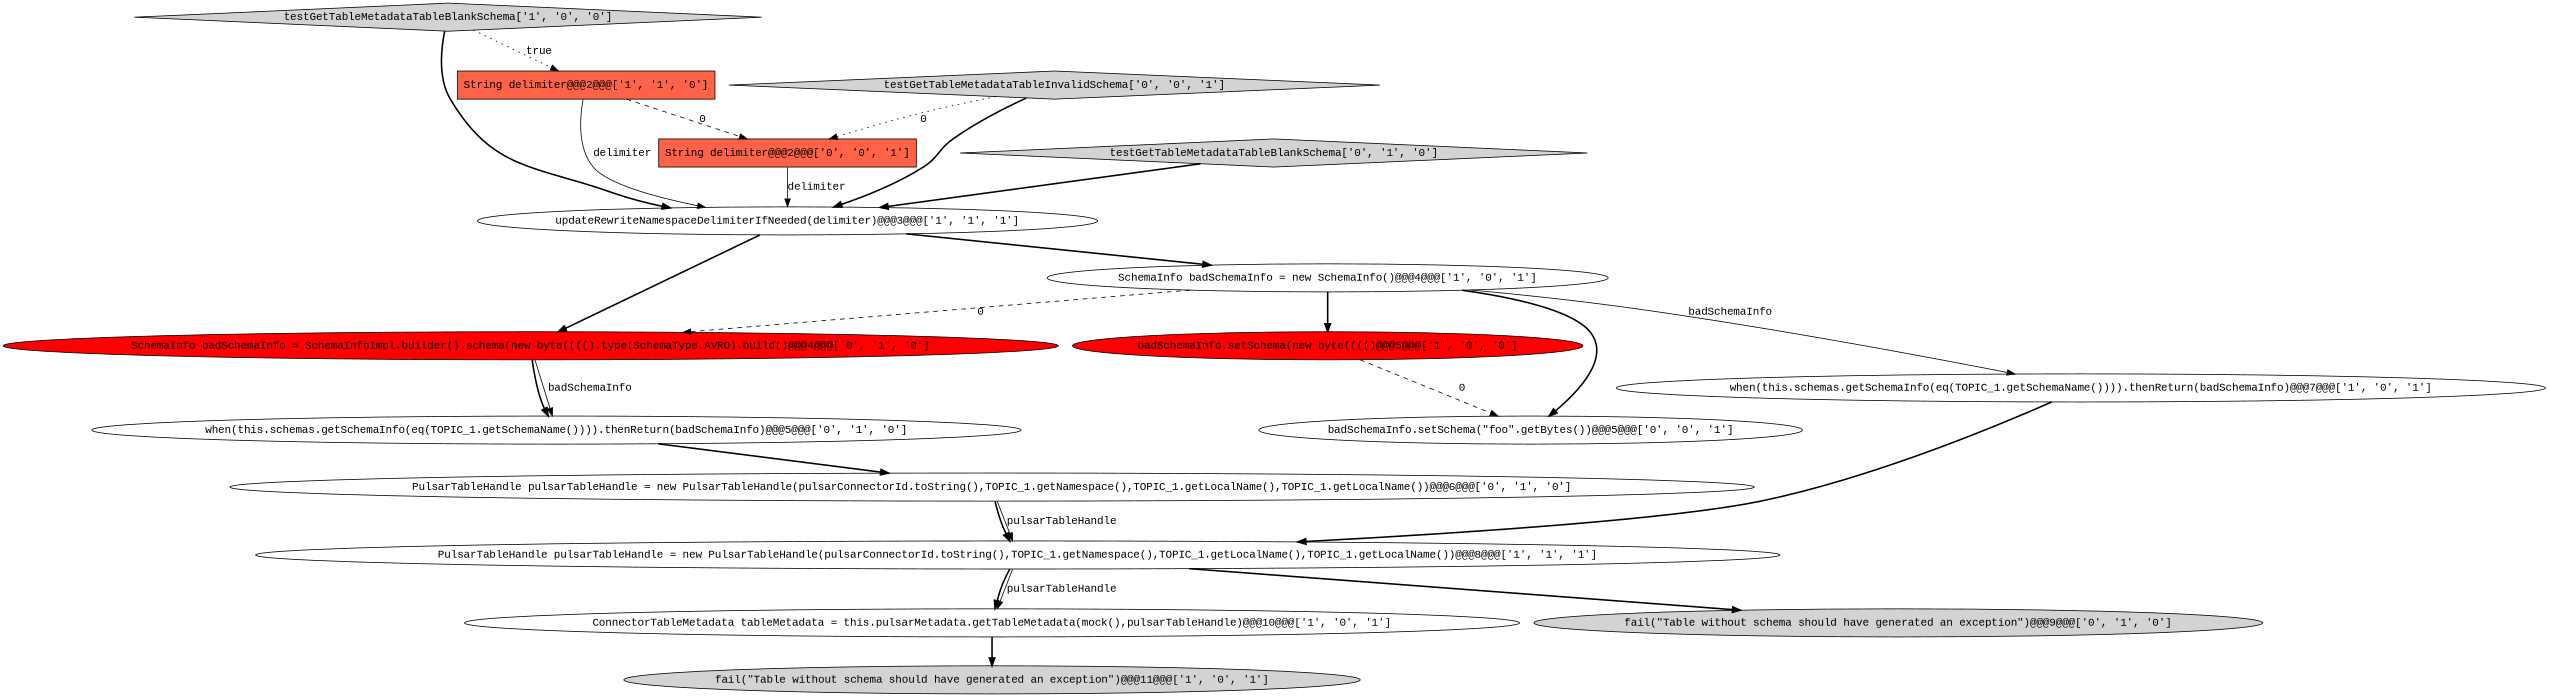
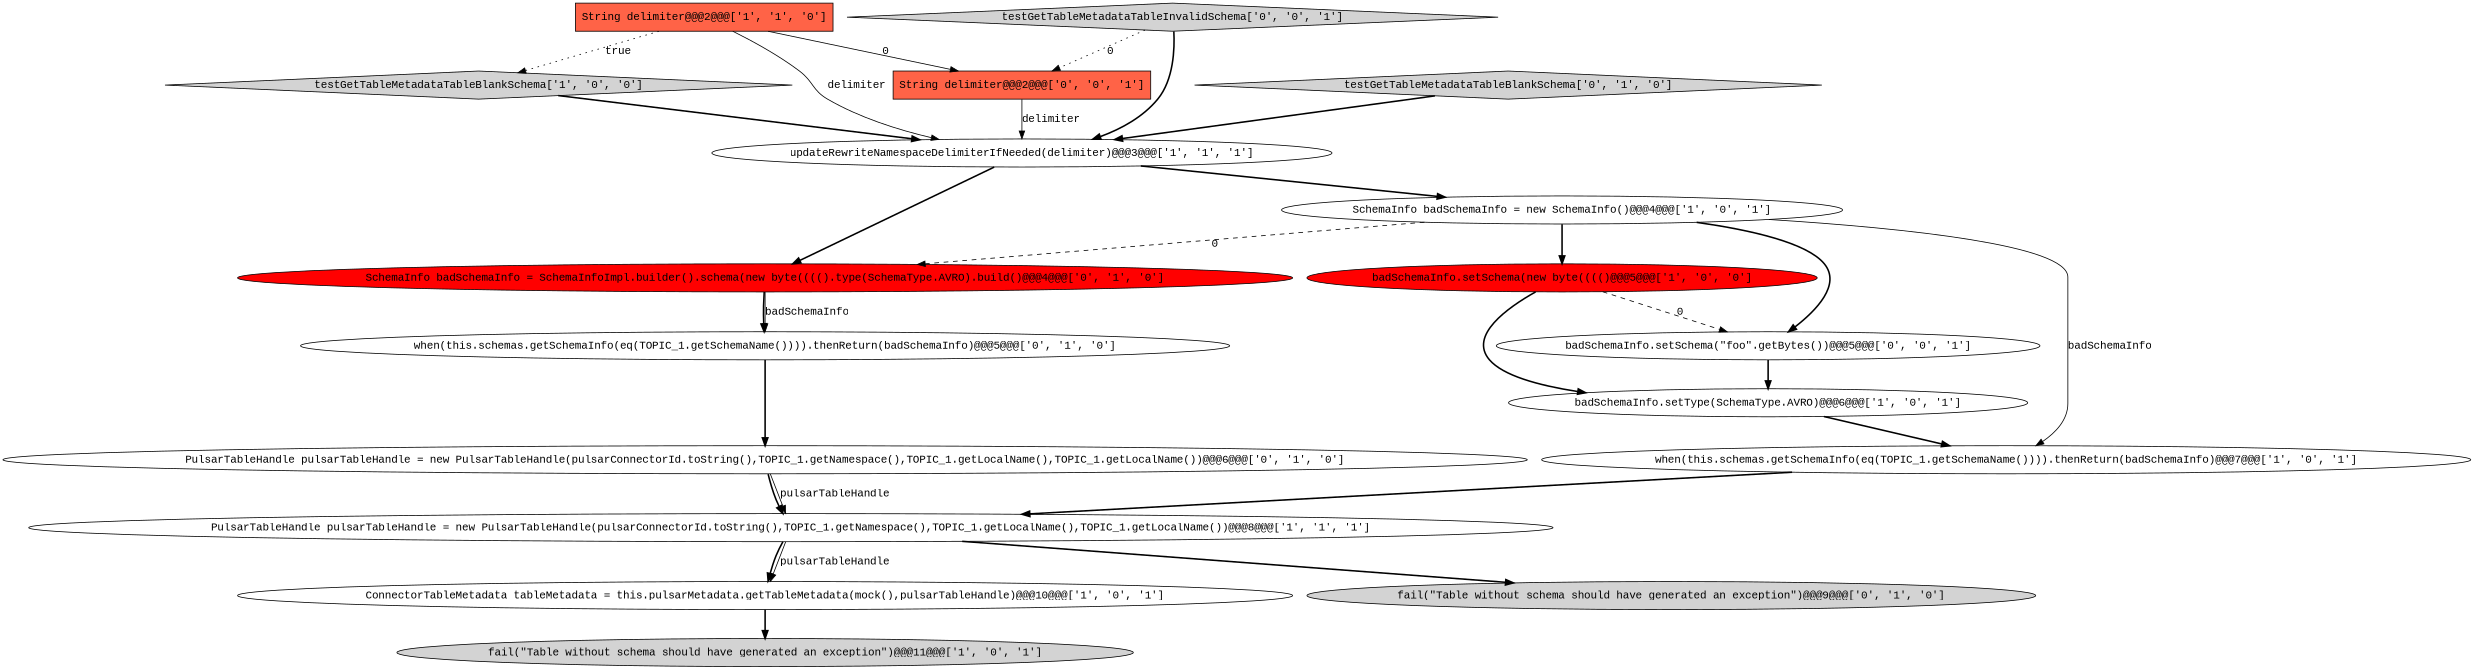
(512, 49) -> (592, 51)
(683, 118) -> (859, 50)
none -> (1768, 403)
